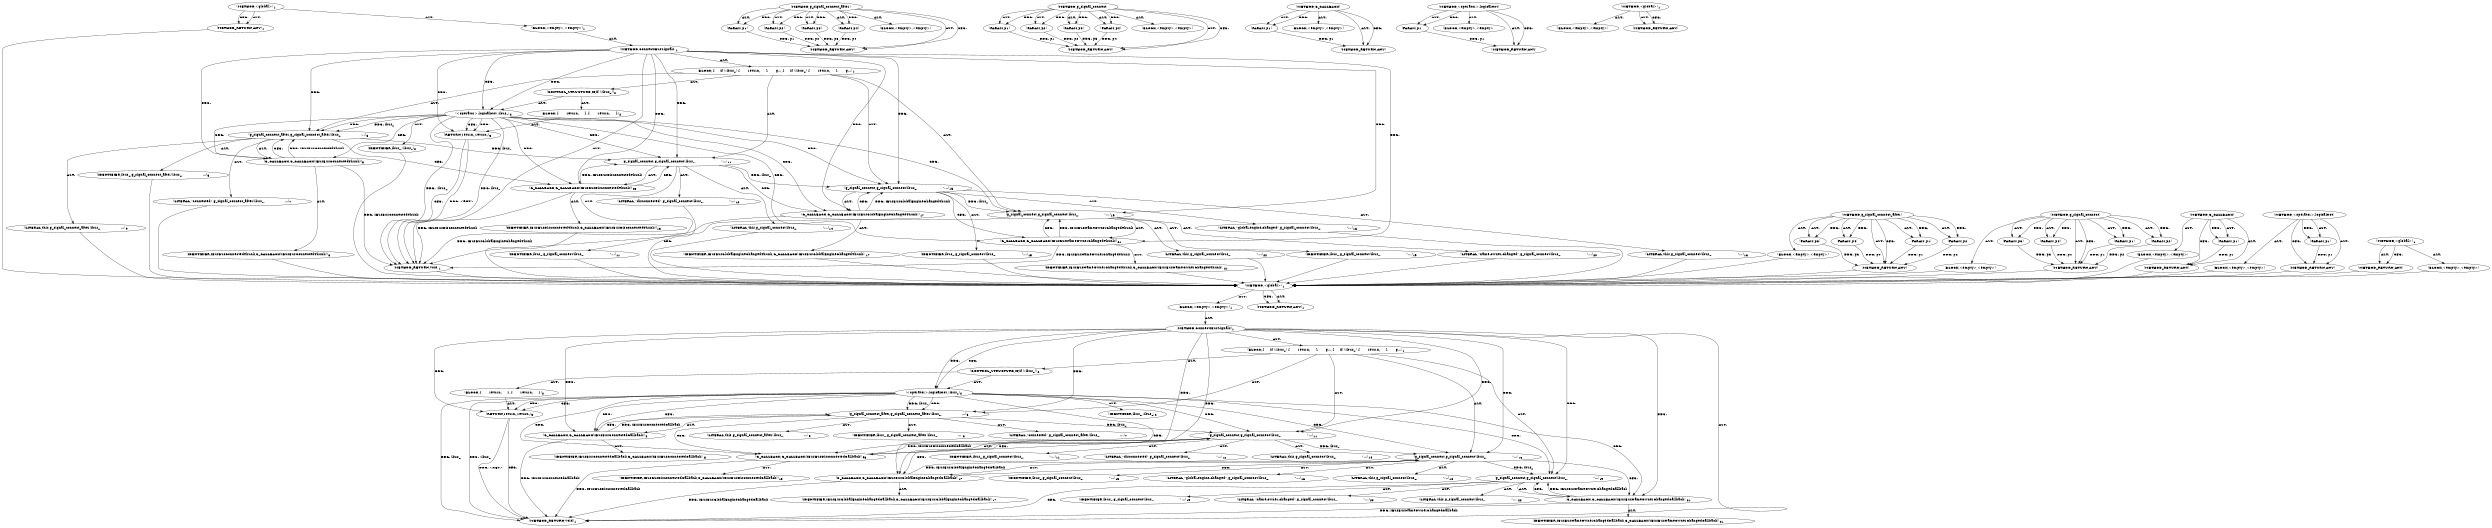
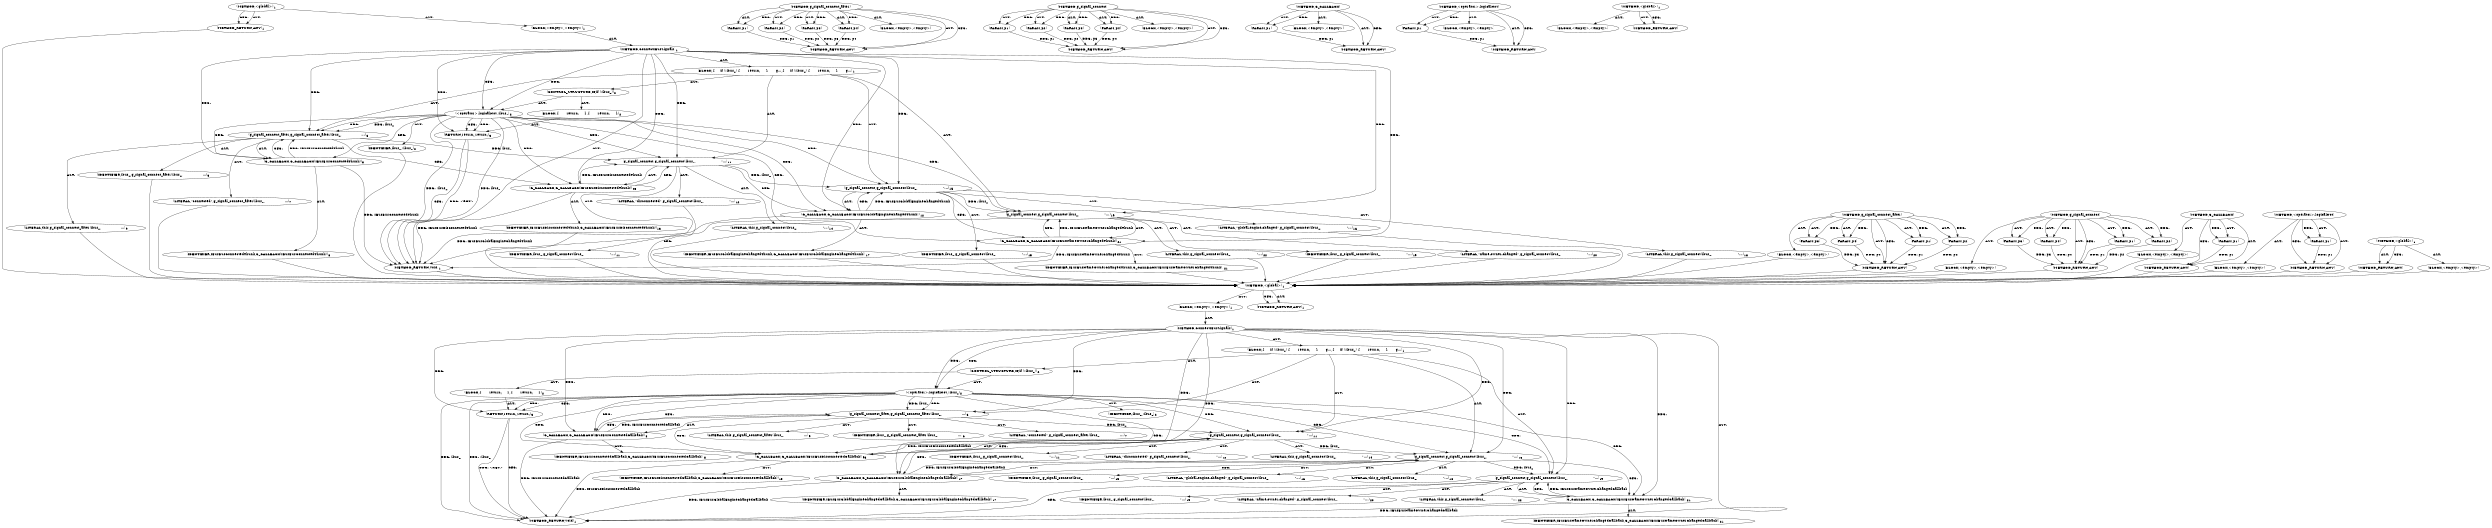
(922, 214) -> (922, 214)
